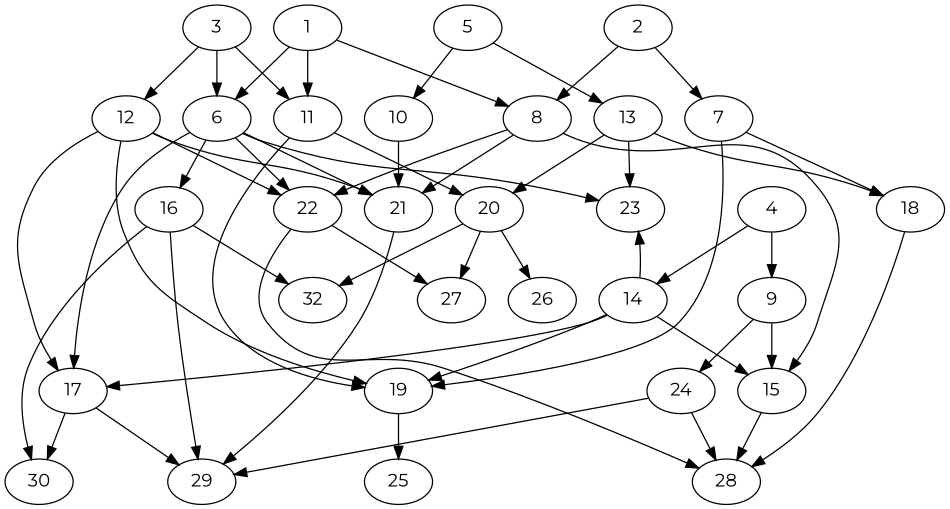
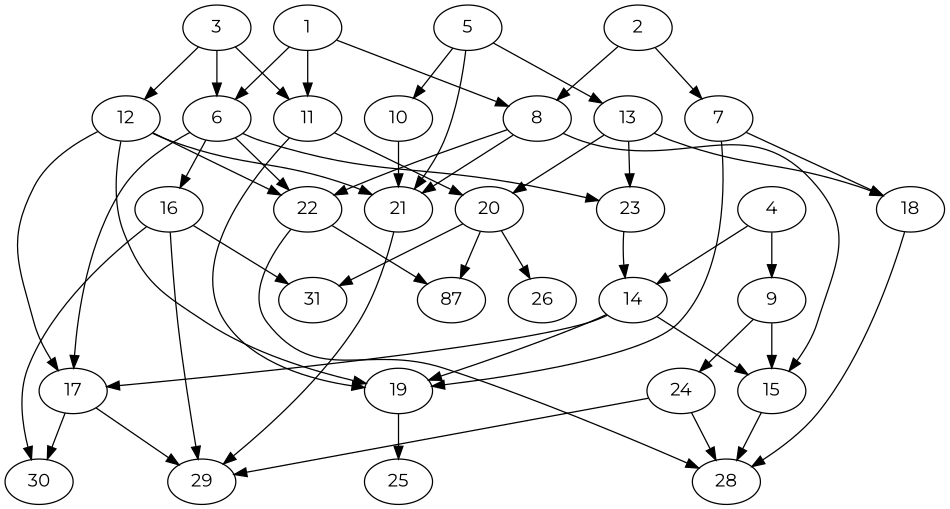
(302, 161) -> (452, 117)
(640, 261) -> (623, 248)
(313, 300) -> (313, 300)
(451, 300) -> (451, 300)
